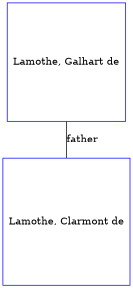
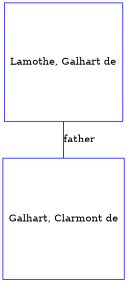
(66, 222) -> (64, 219)
